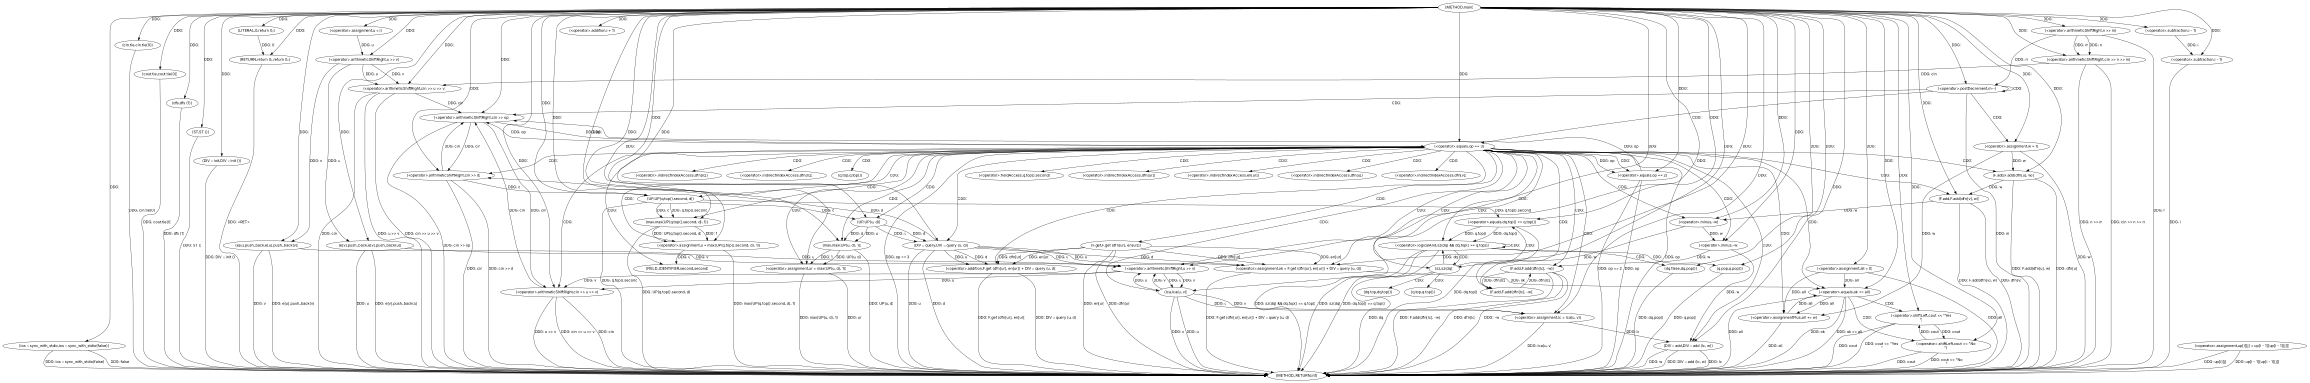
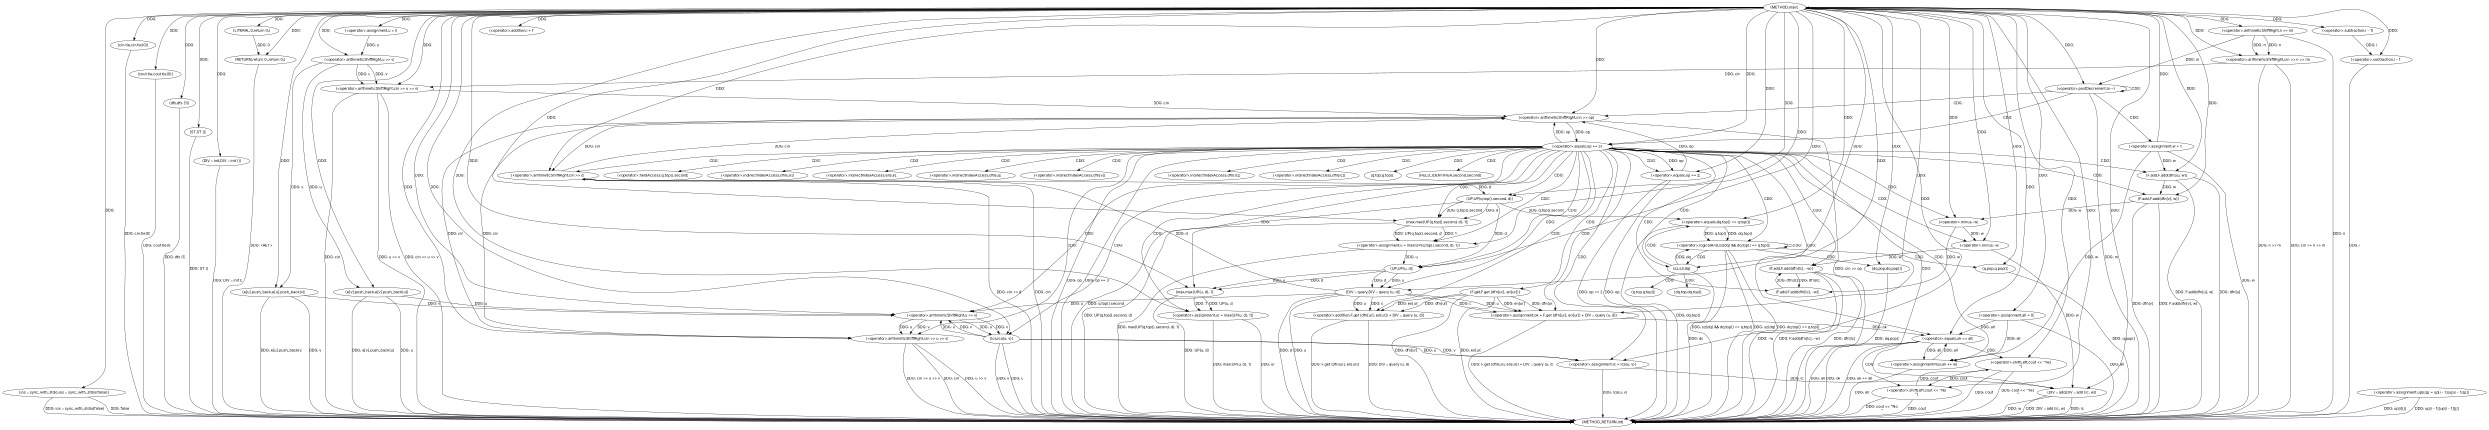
(1935, 19) -> (2159, 24)
(678, 256) -> (1406, 256)
(1681, 269) -> (1887, 269)
